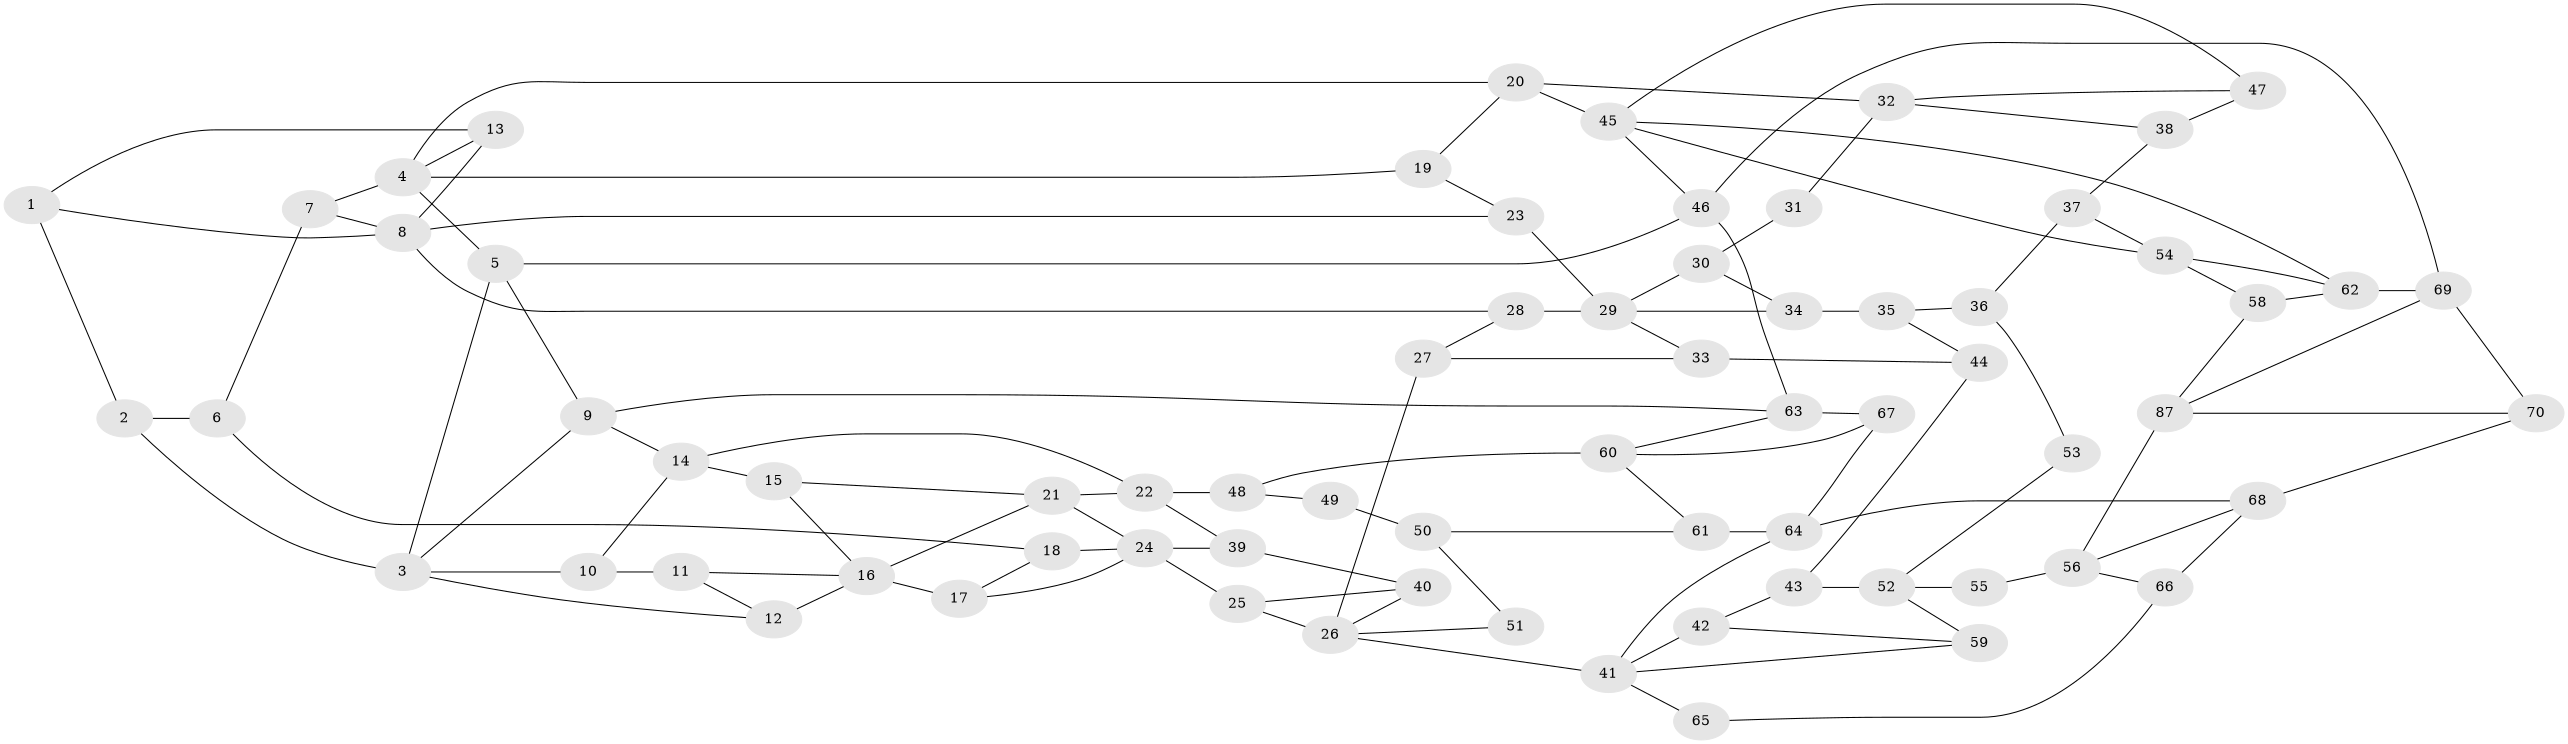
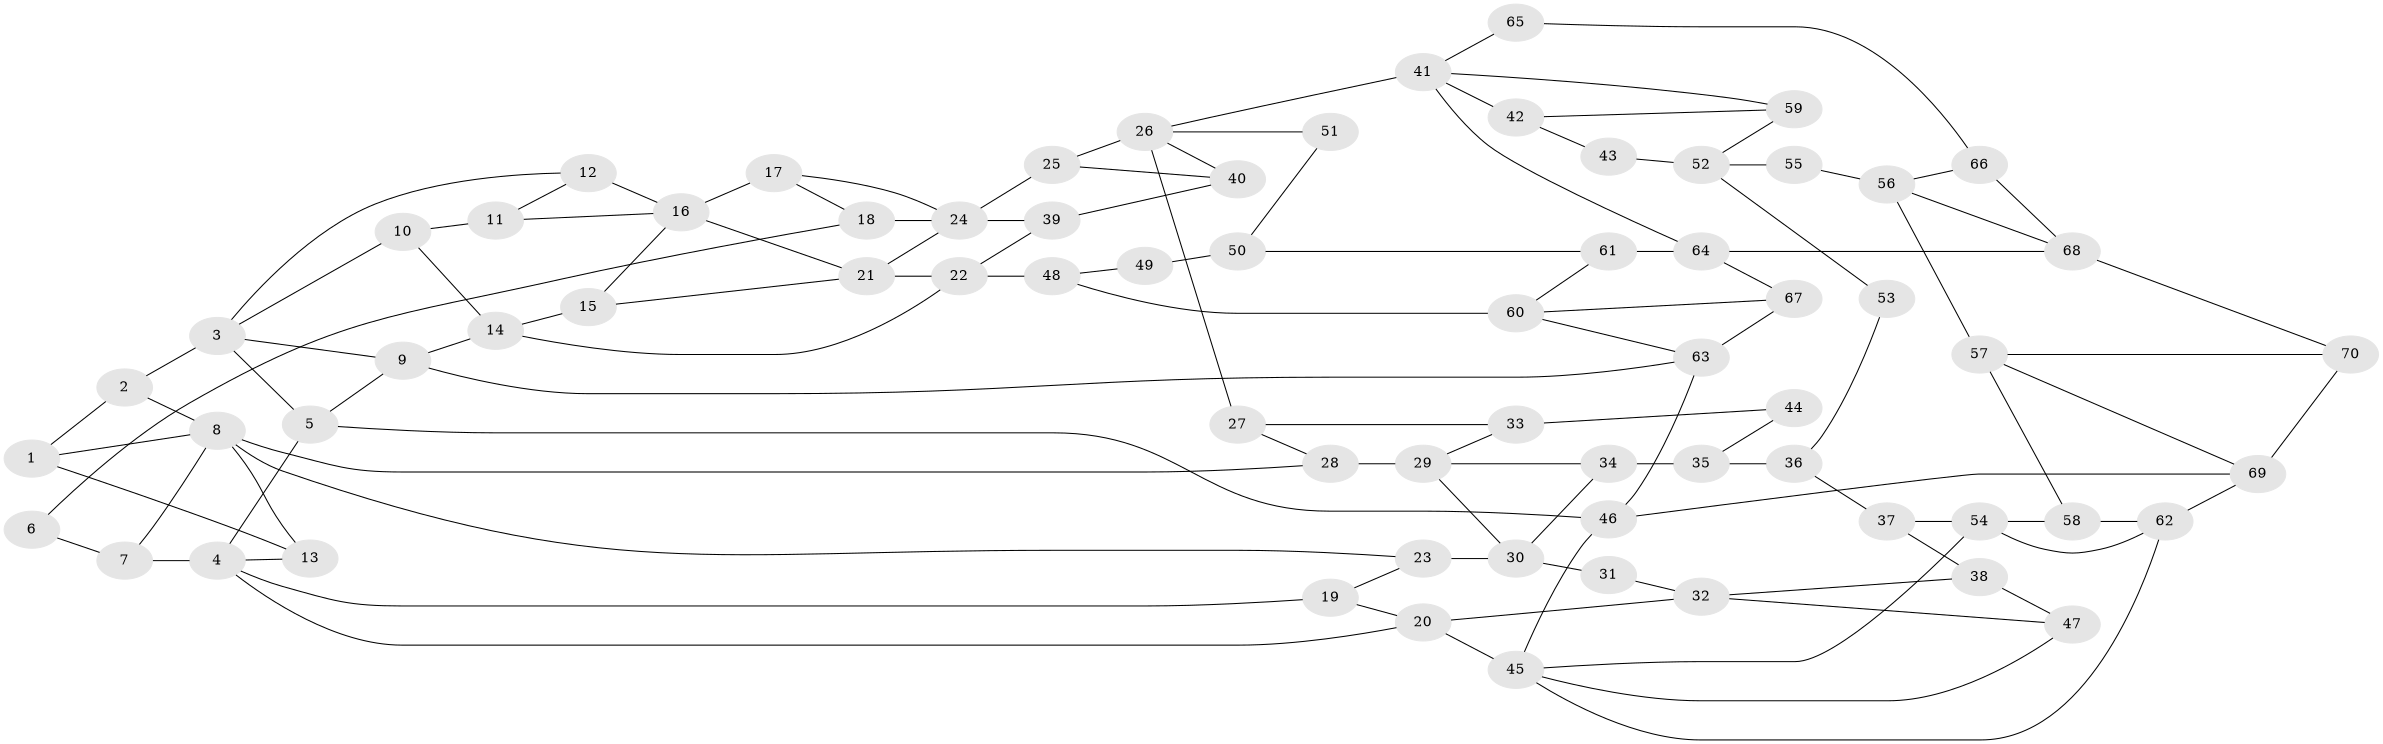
(1564, 266) -> (1470, 559)
(2165, 413) -> (1980, 355)
(171, 418) -> (169, 408)
(1890, 477) -> none
